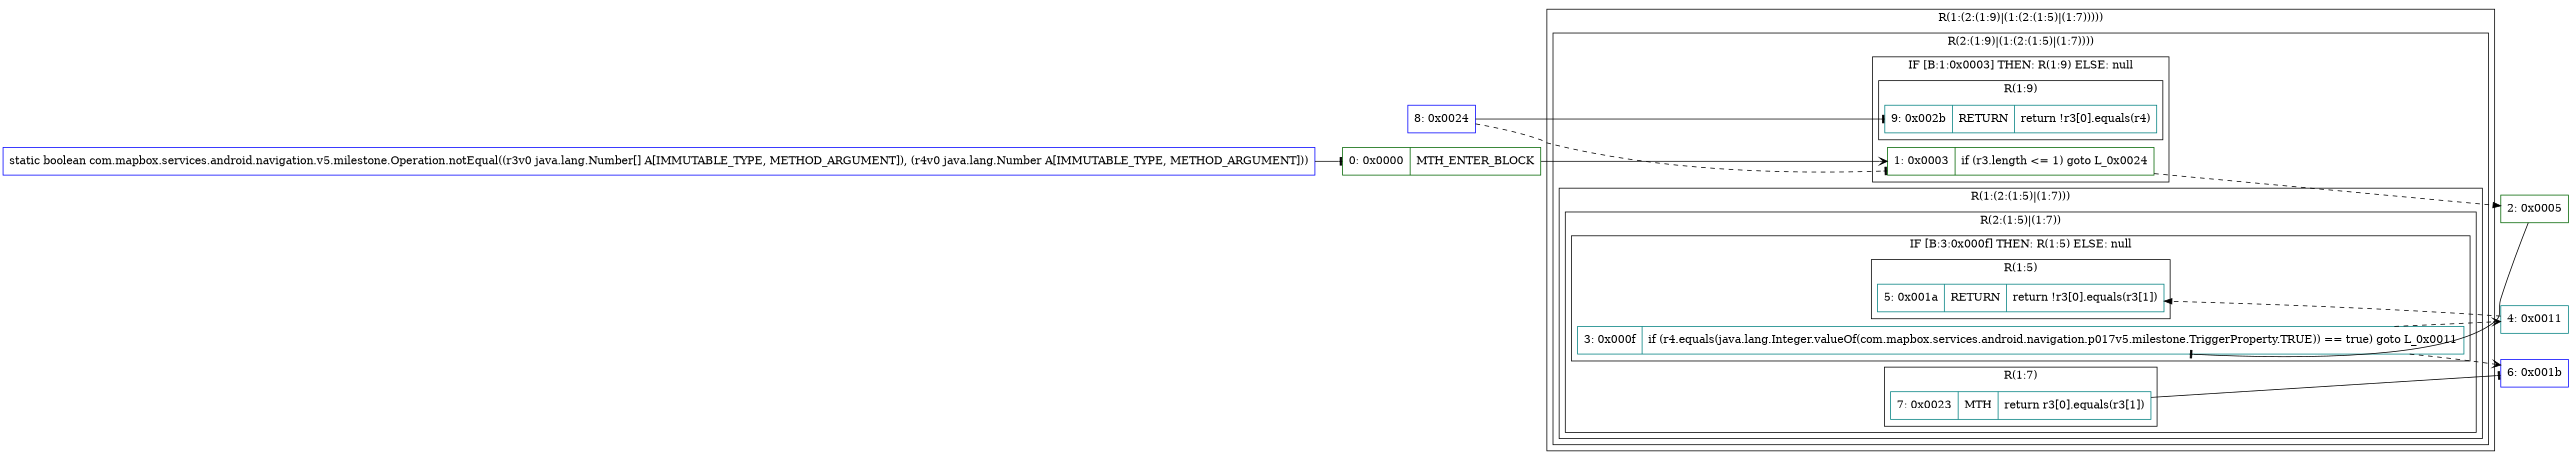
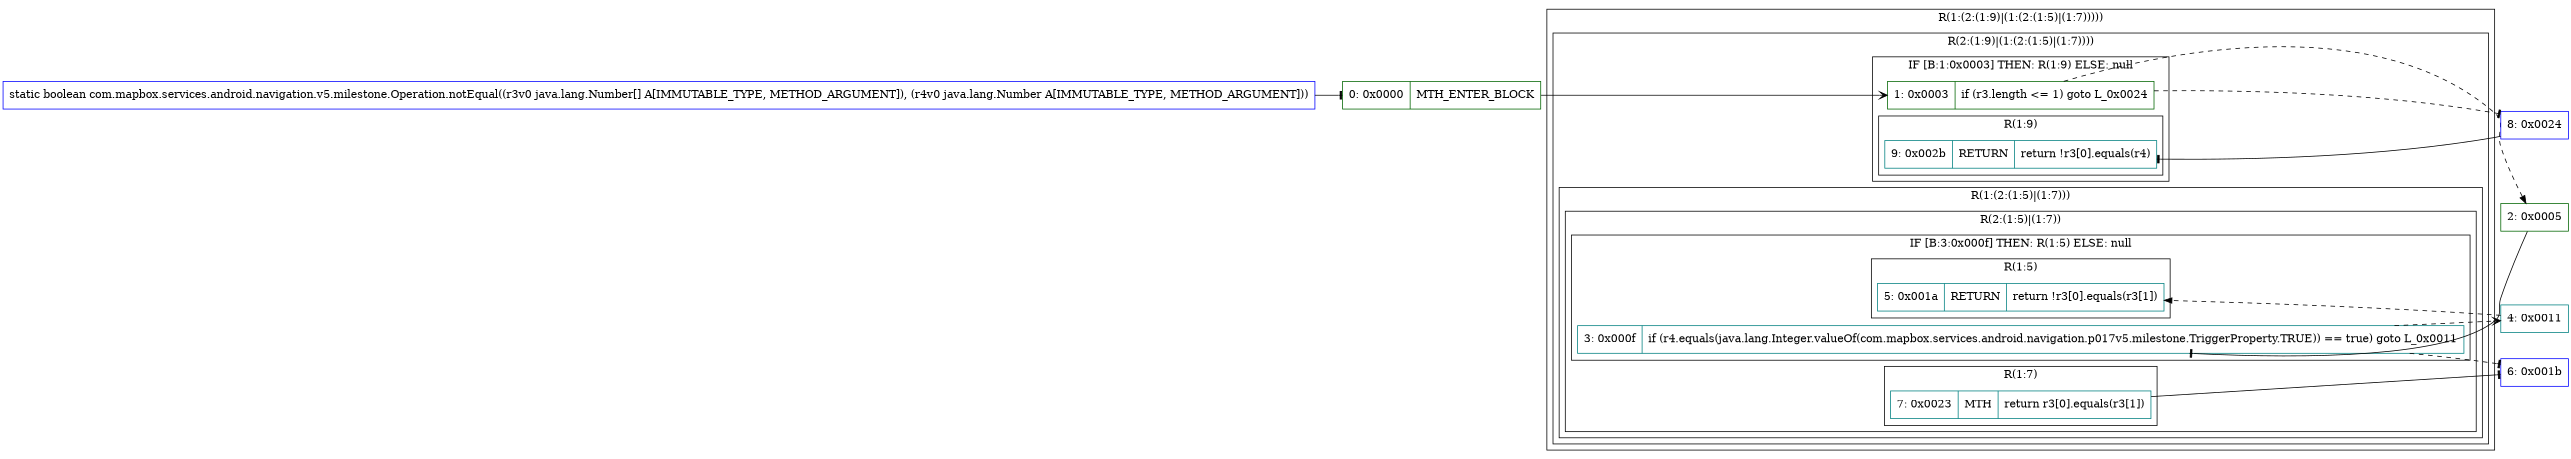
(1687, 166) -> (2326, 95)
(2431, 356) -> (2432, 356)
